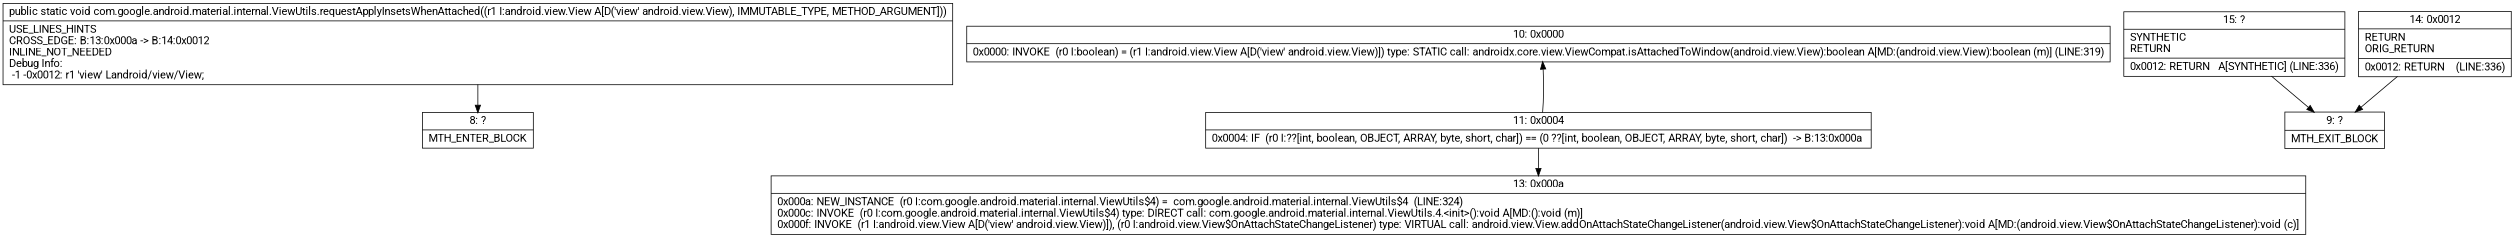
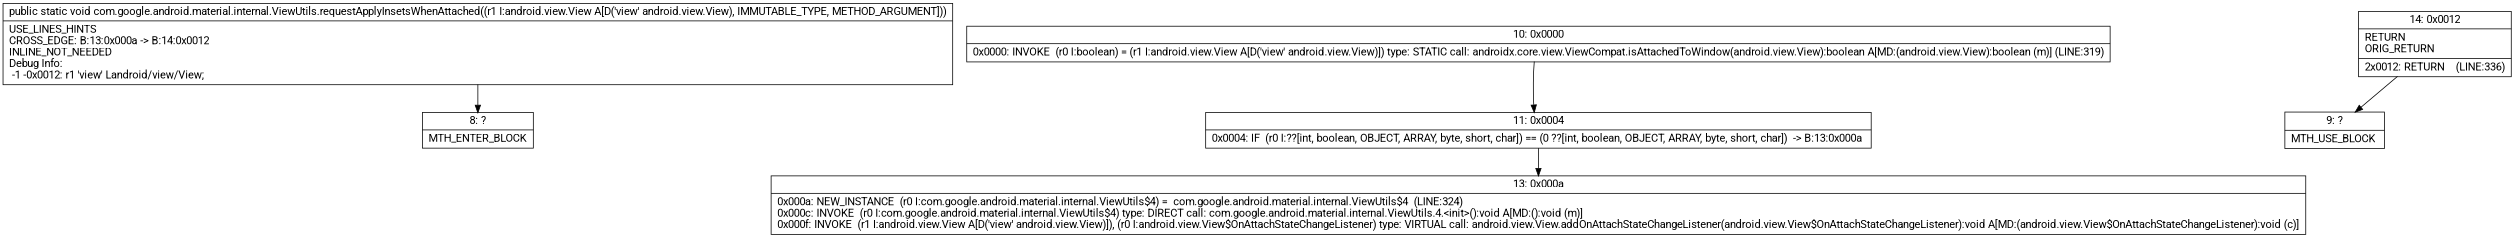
(2234, 44) -> none
(2435, 67) -> (2435, 67)
(1544, 91) -> (1533, 83)
(2335, 139) -> (2333, 139)
